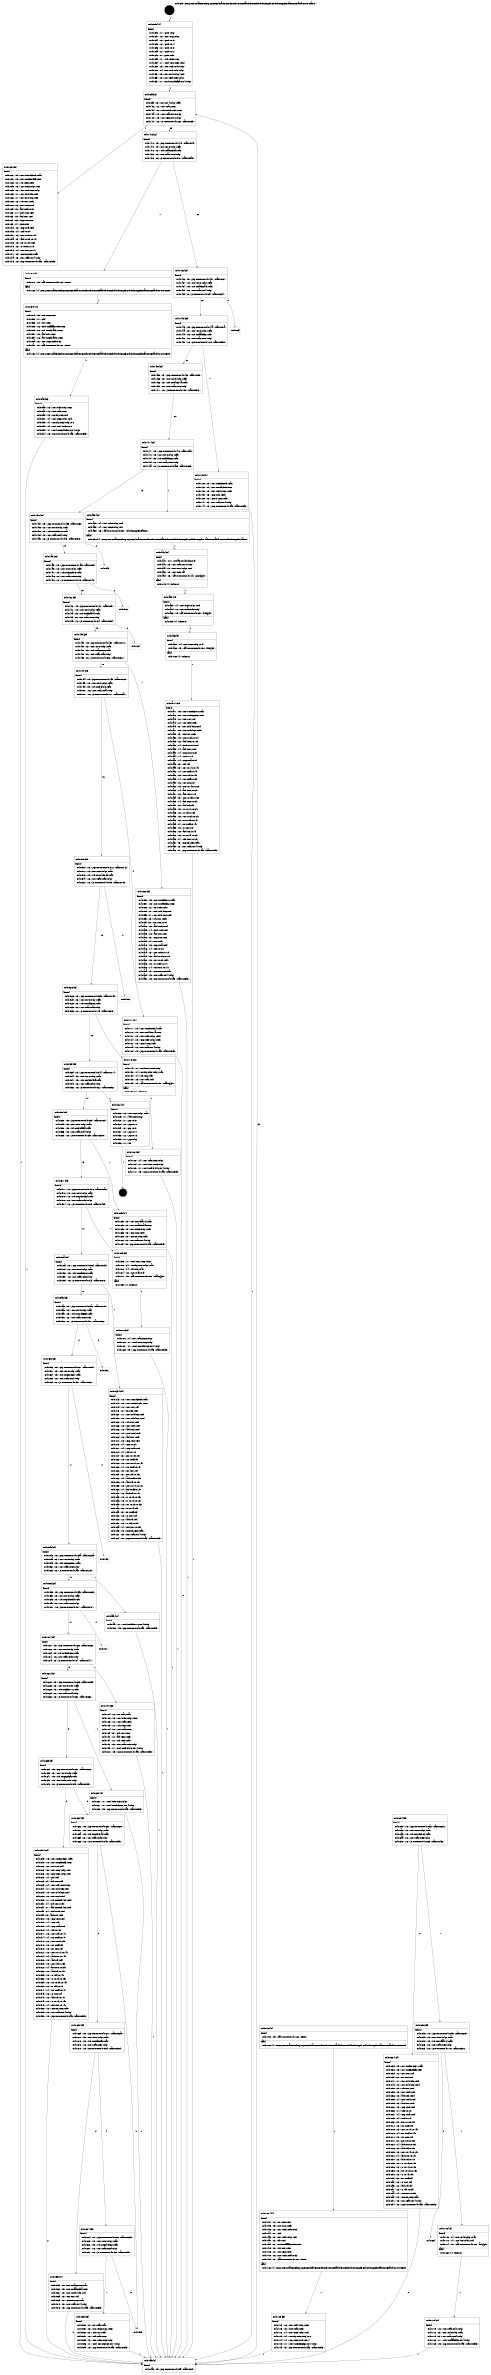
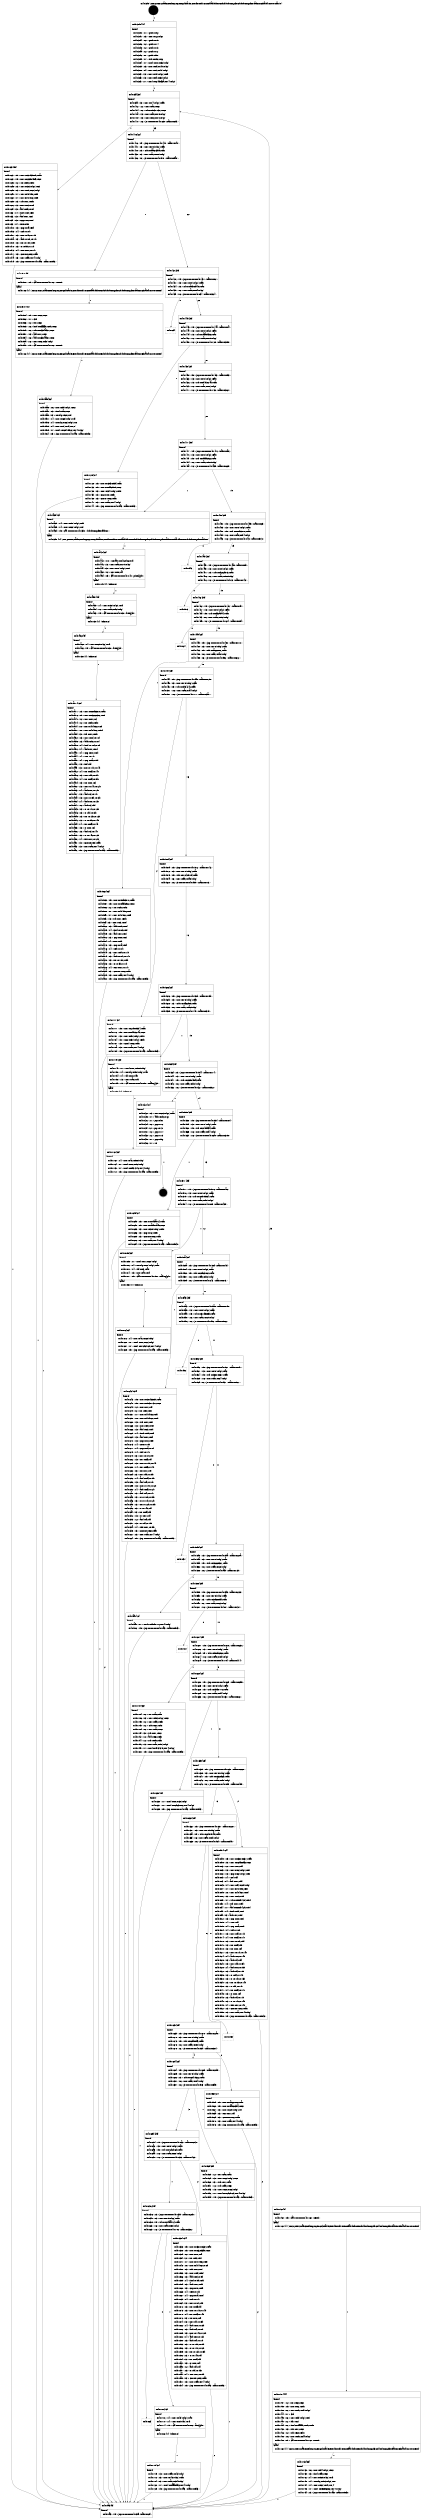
(125, 1000) -> none
(124, 2292) -> (182, 2109)
